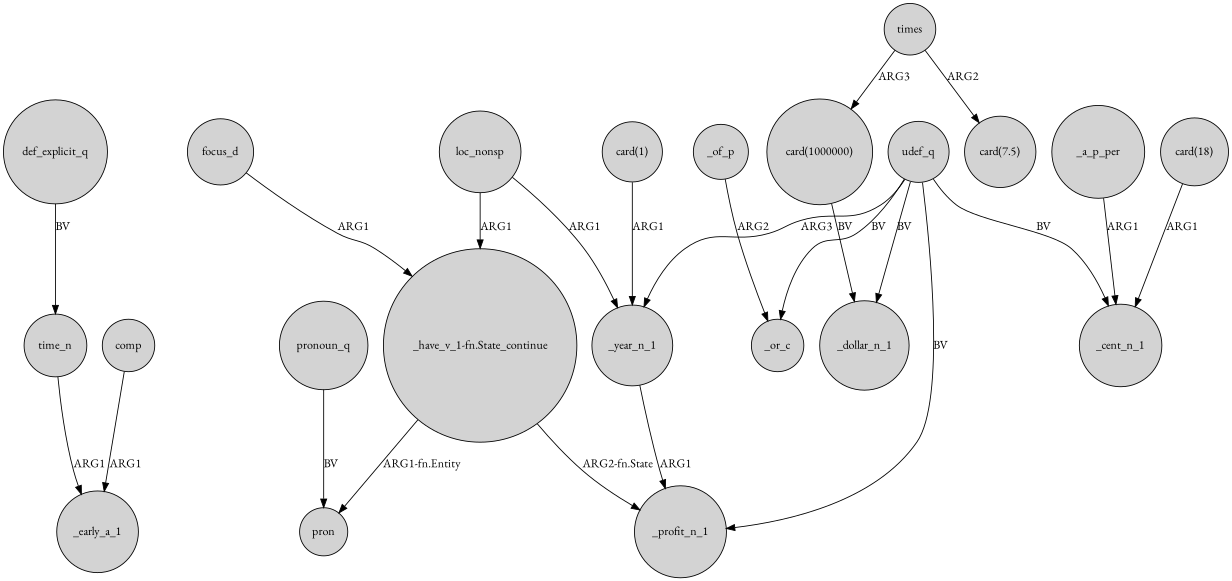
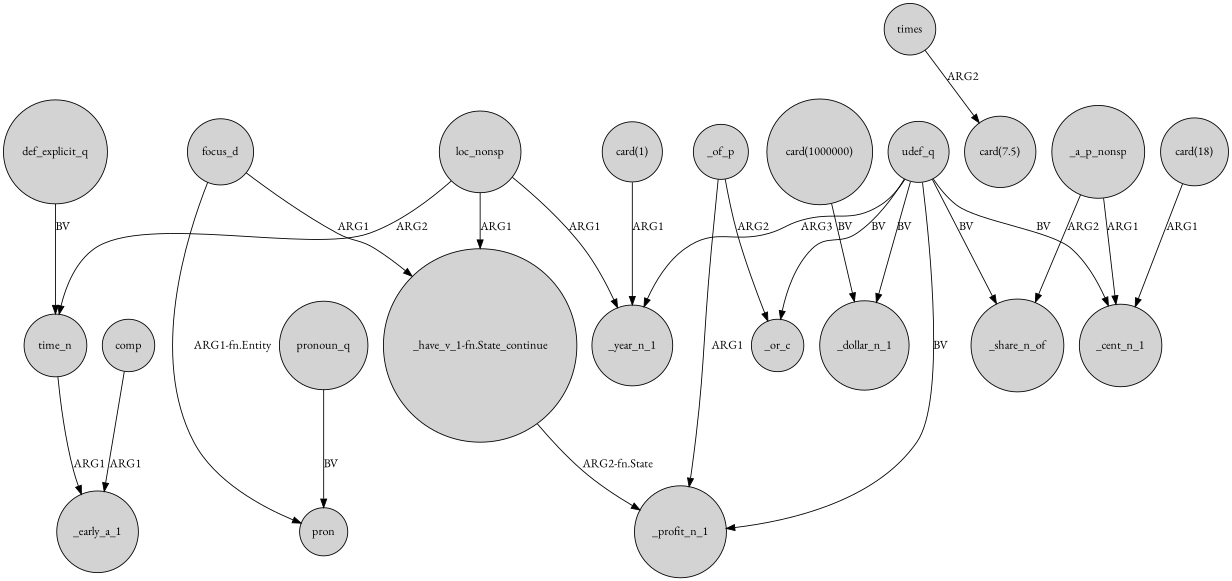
(876, 76) -> none
(1098, 152) -> (1098, 152)
none -> (246, 236)
none -> (1017, 345)
(650, 433) -> (705, 329)
(381, 463) -> (174, 376)
